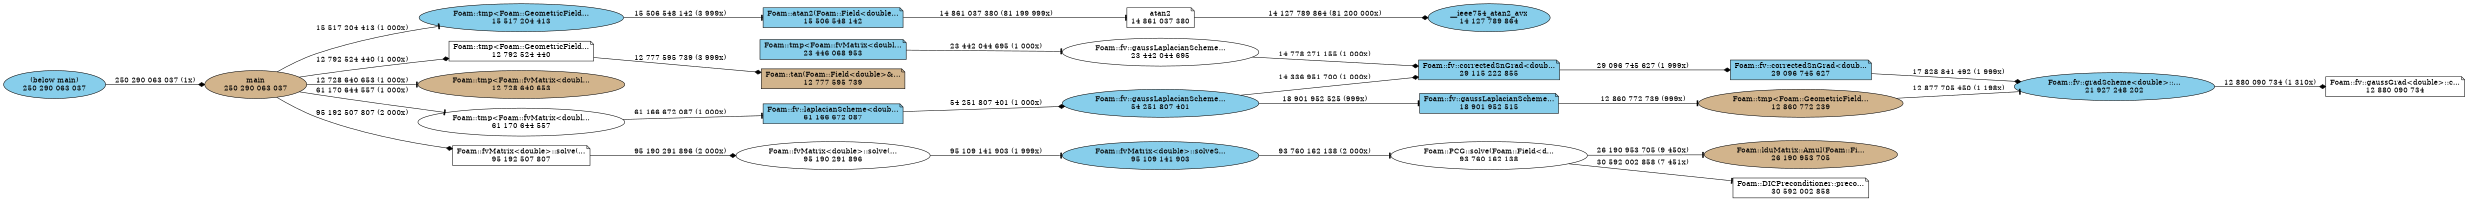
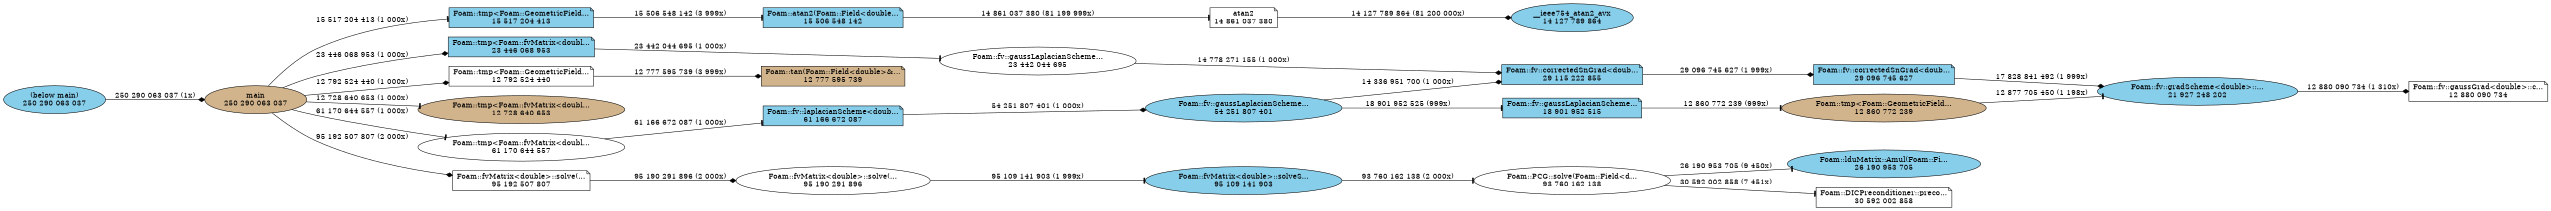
(521, 18) -> (521, 18)
none -> (361, 66)
(1643, 99) -> (1726, 104)
(1801, 155) -> (1884, 164)
